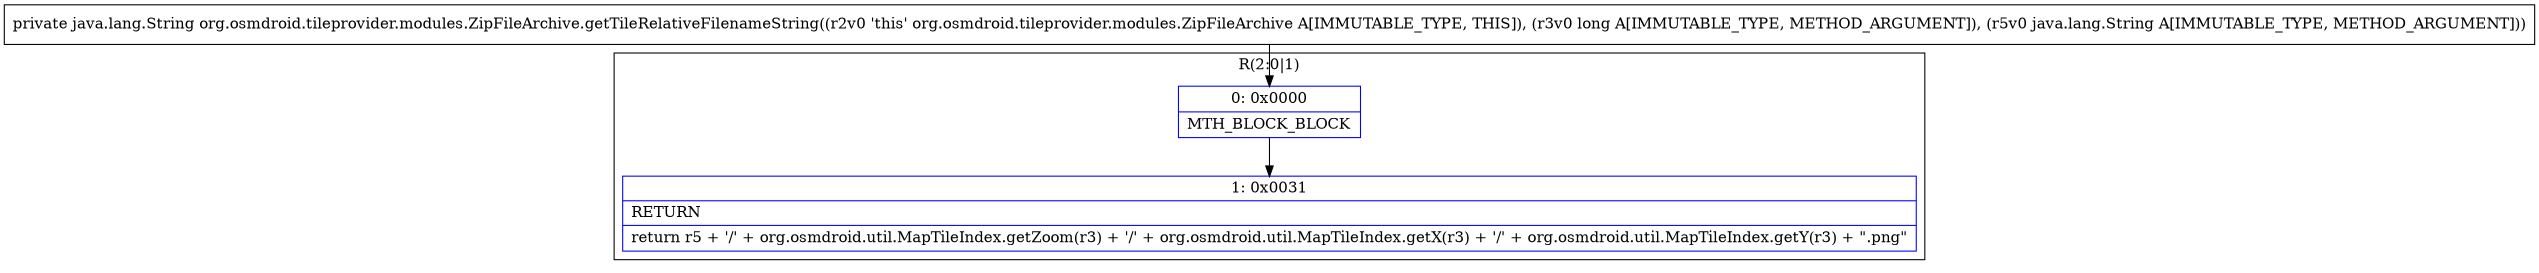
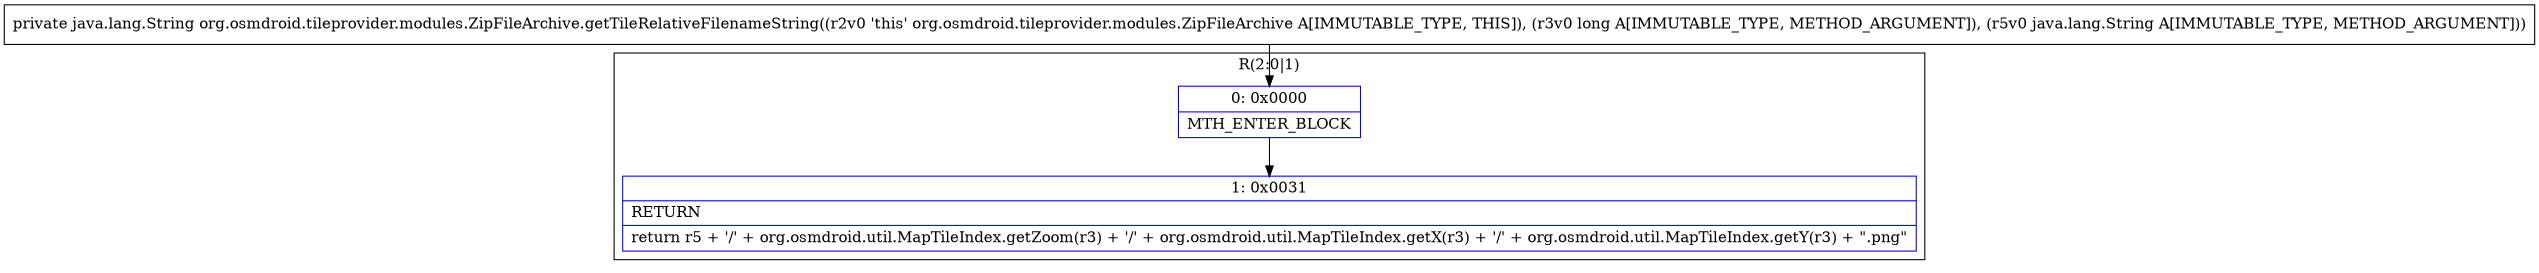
(1269, 124) -> (1269, 124)
